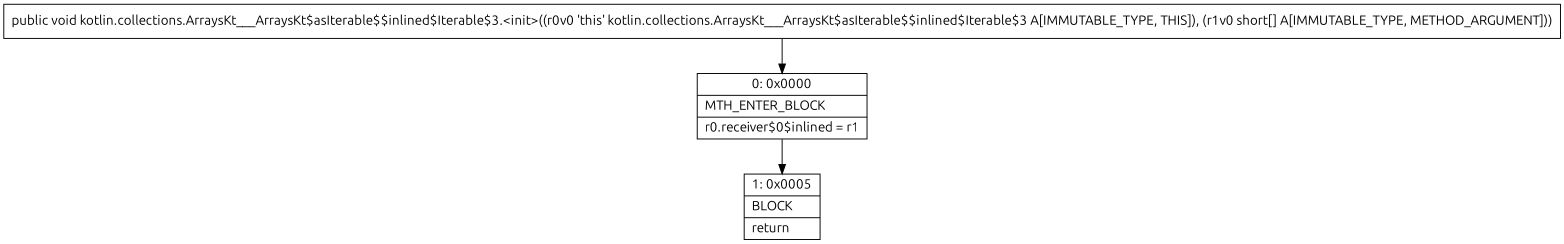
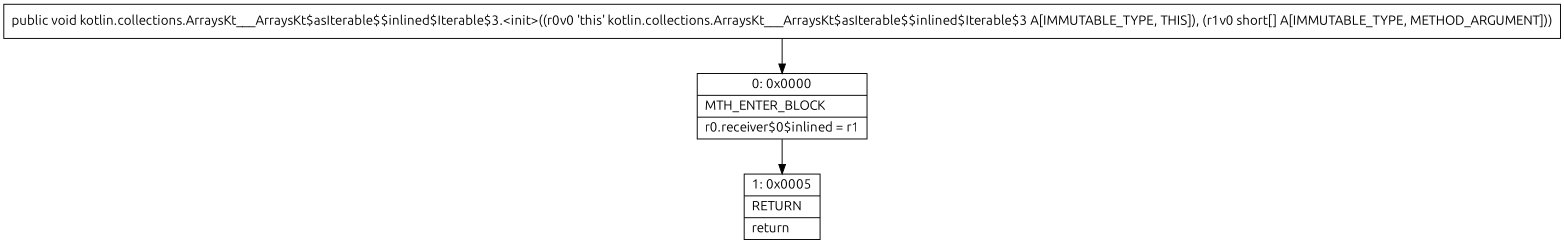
(772, 206) -> (777, 206)
